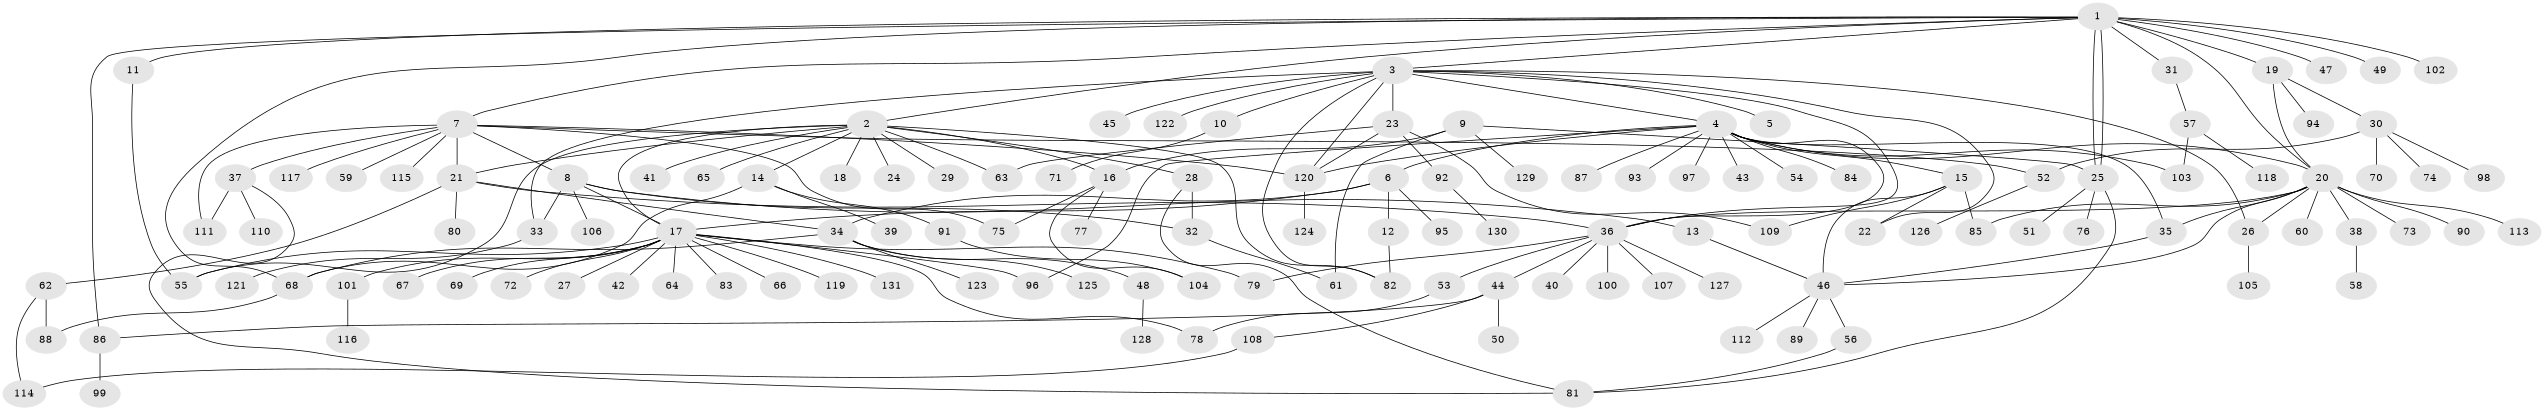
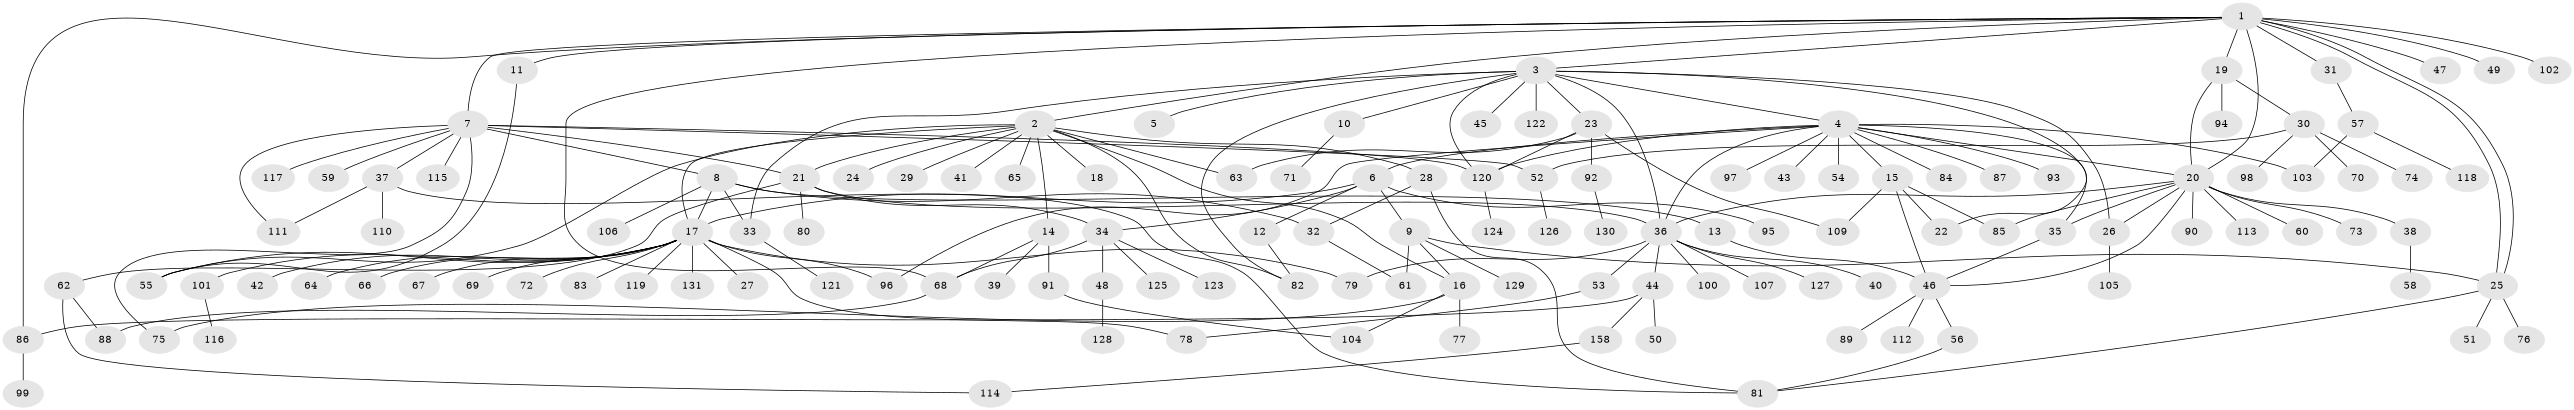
none -> (1393, 207)
(1253, 340) -> (1601, 340)
